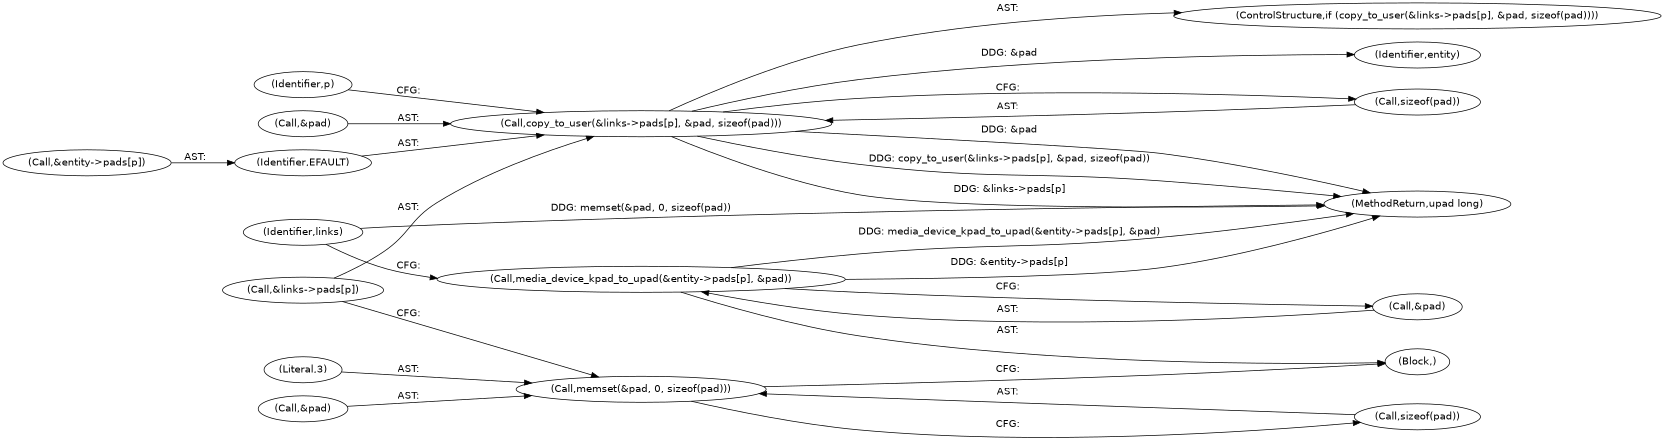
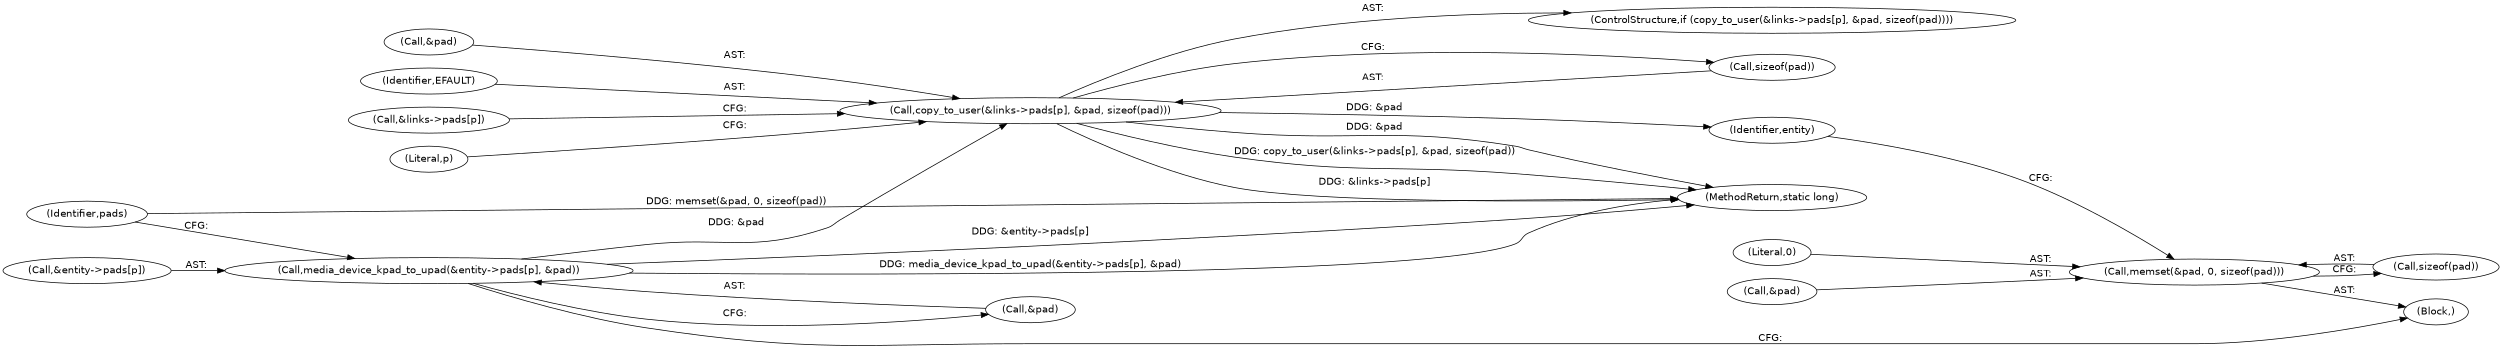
(303, 85) -> (429, 159)
(199, 163) -> (194, 271)
(1417, 204) -> (1772, 198)
(410, 207) -> (736, 109)
(303, 232) -> (87, 214)
none -> (775, 240)
(1010, 330) -> (1772, 338)
(467, 338) -> (2005, 175)
(1010, 369) -> (2346, 291)
(303, 370) -> (1772, 253)
